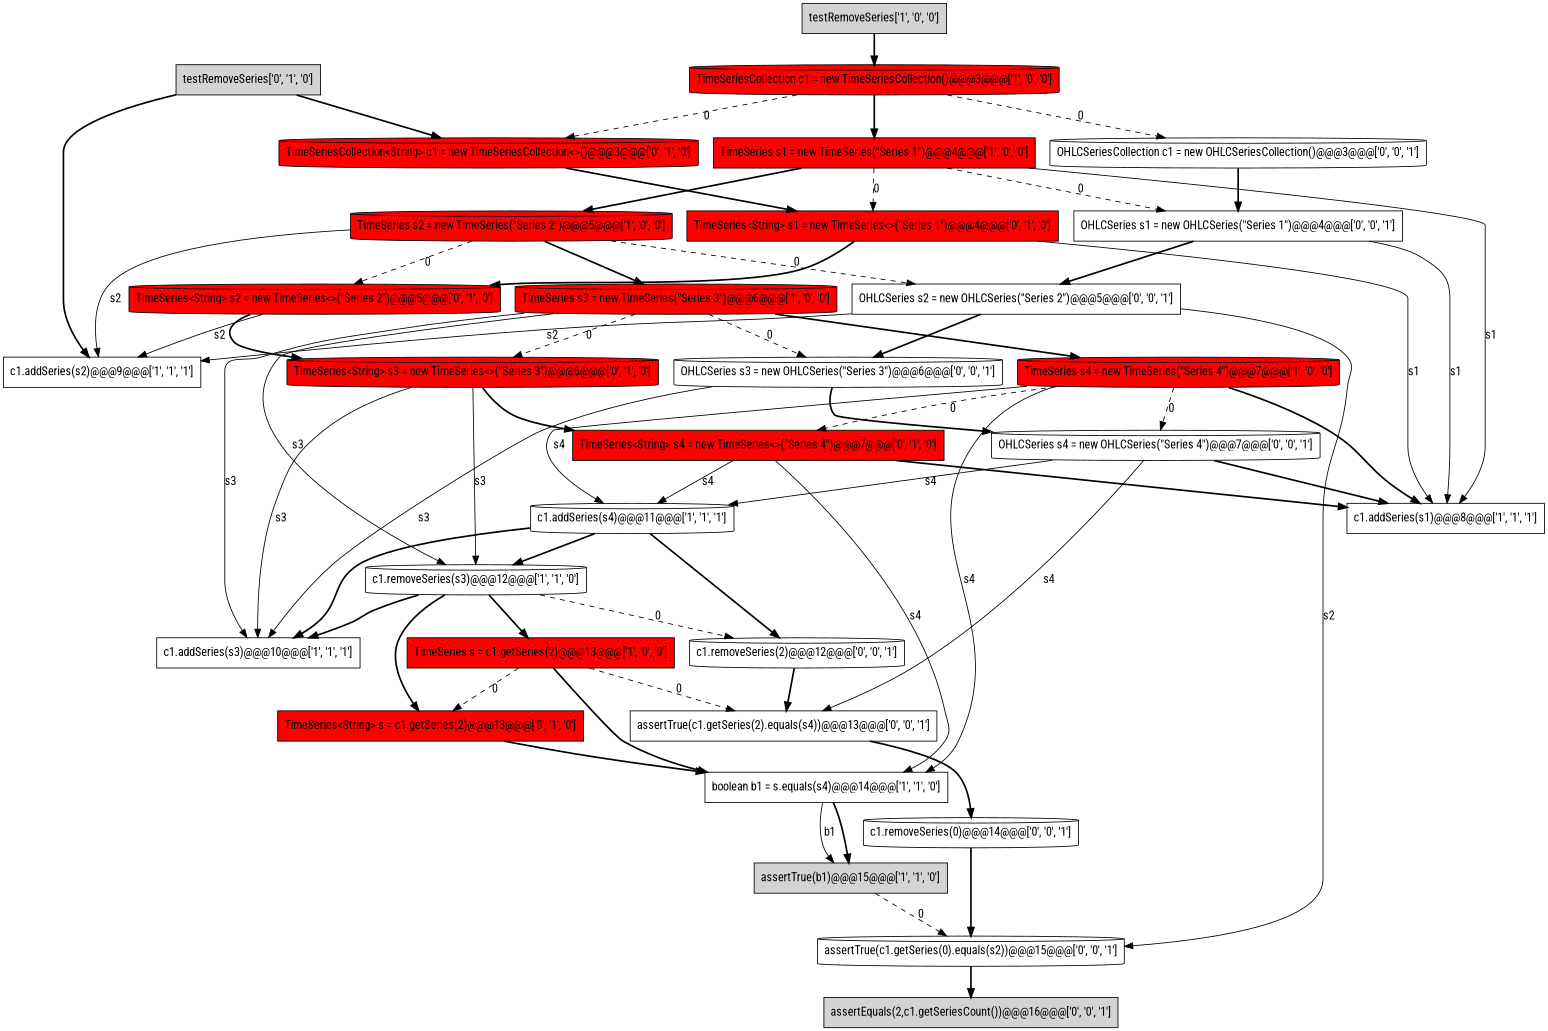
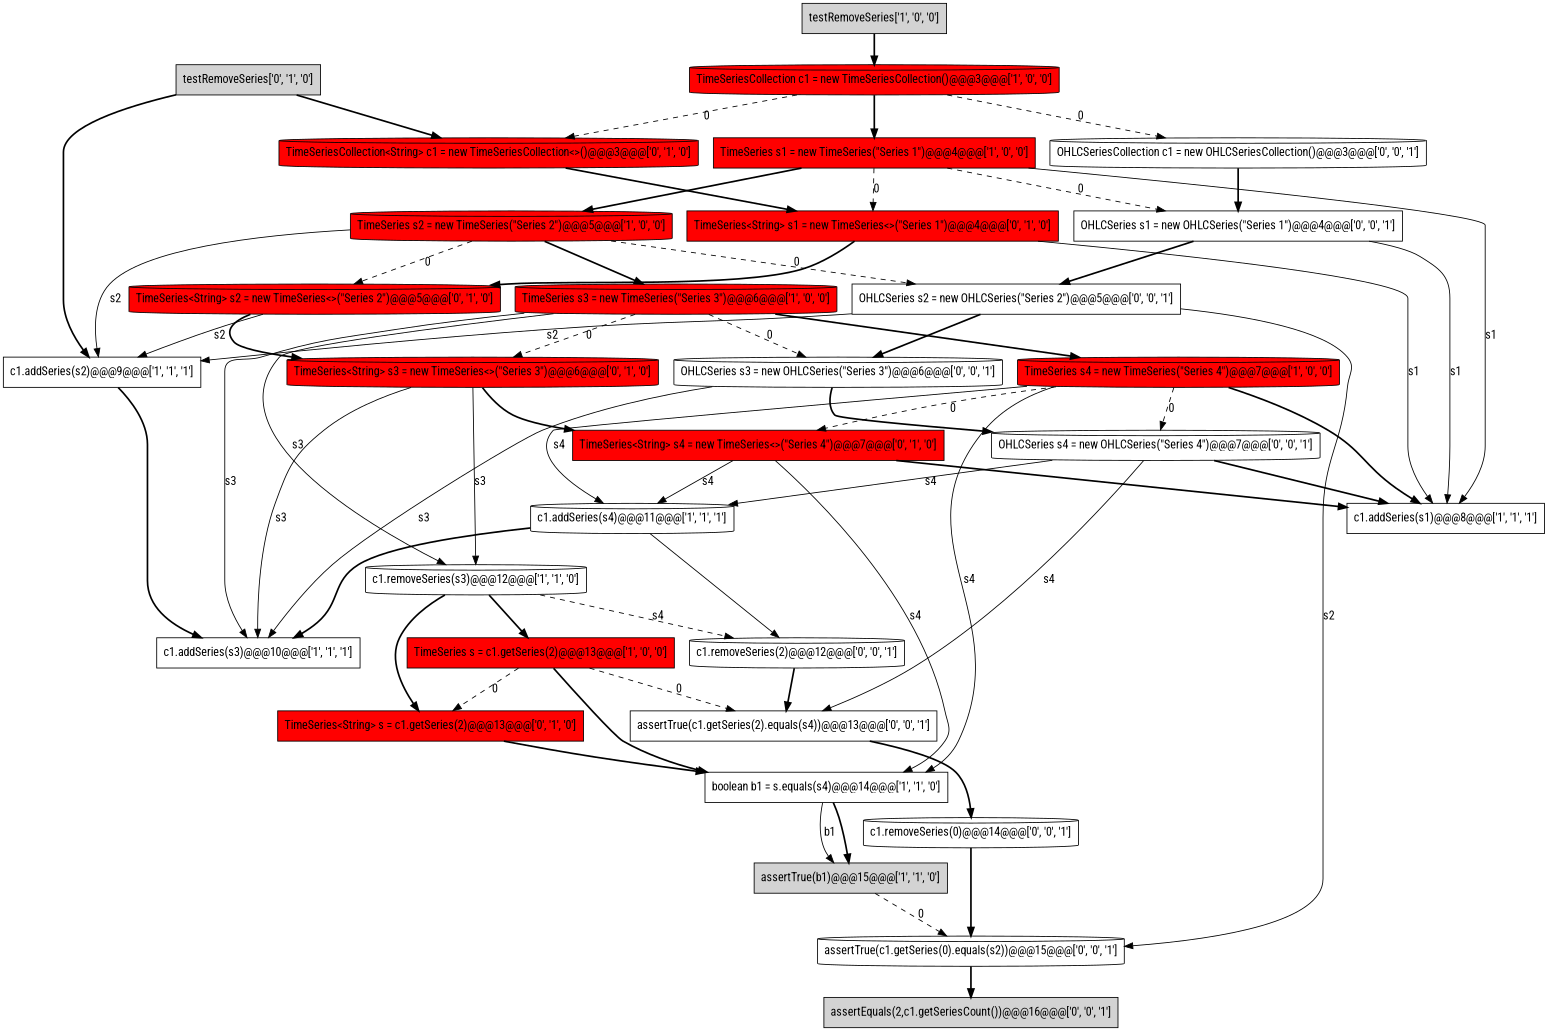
(558, 548) -> none
(711, 583) -> (711, 583)
(367, 613) -> (147, 517)
(658, 616) -> (658, 616)
